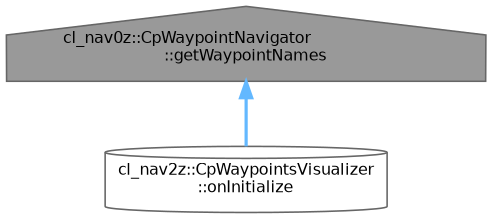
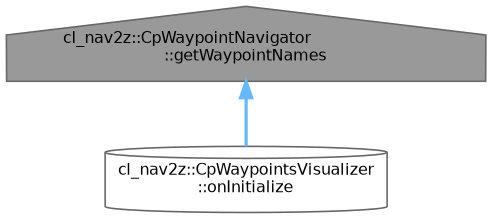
(246, 48) -> (246, 48)
